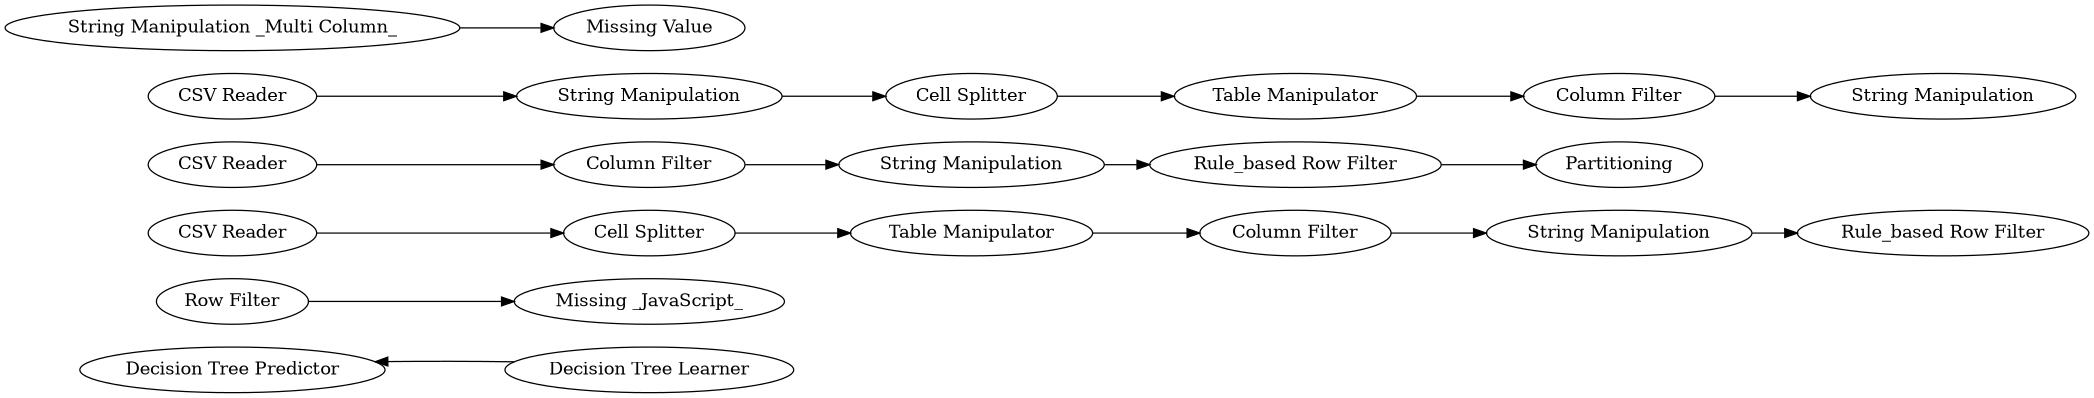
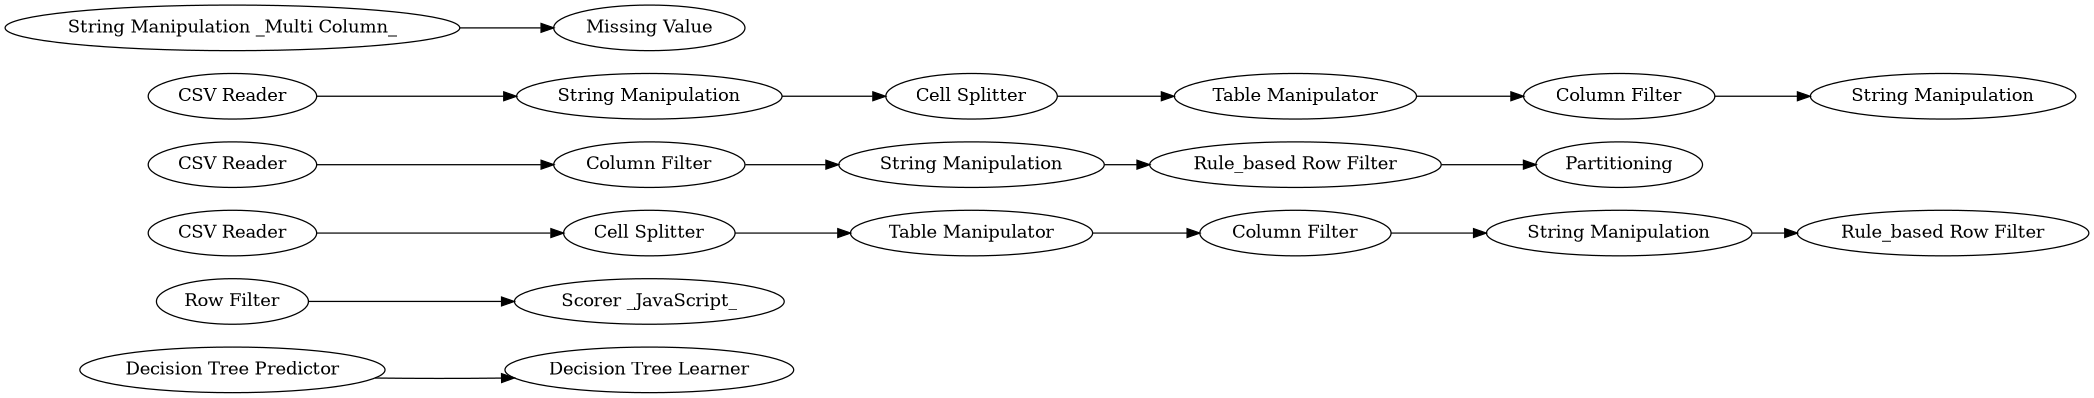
(649, 301) -> (649, 301)
(451, 361) -> (438, 378)
